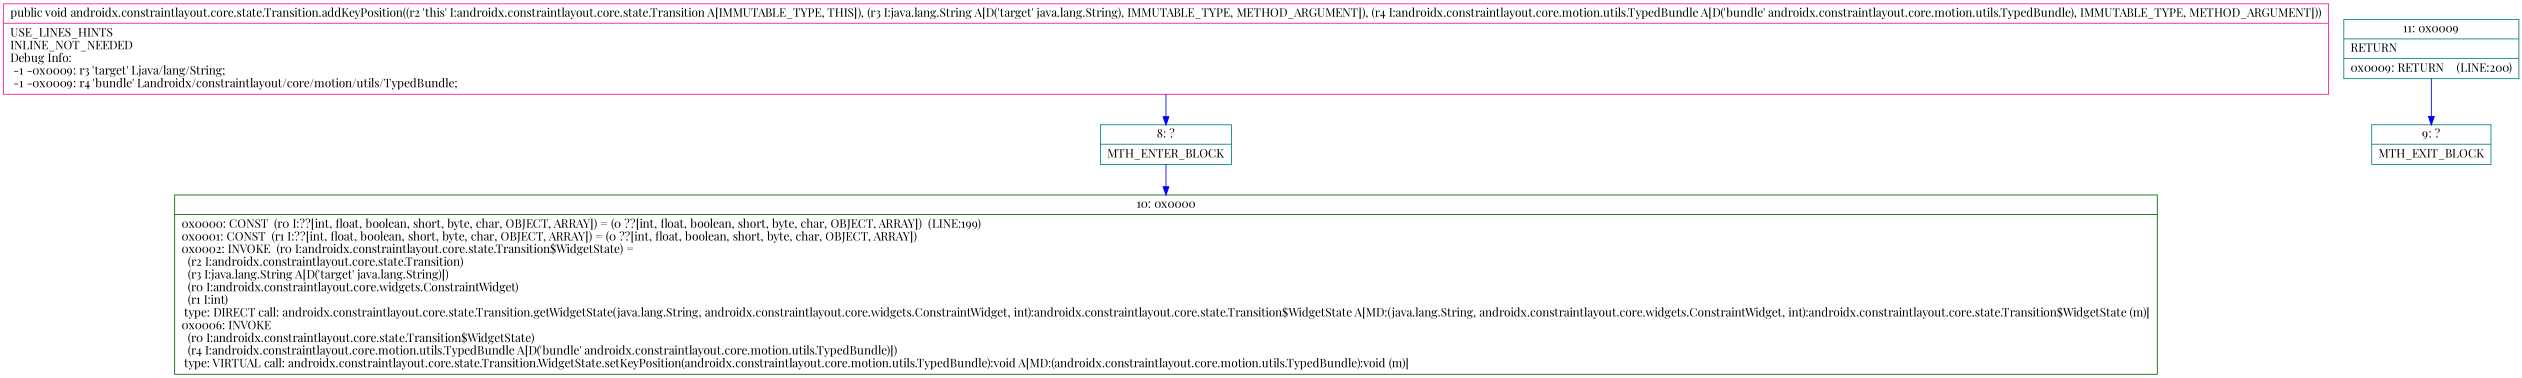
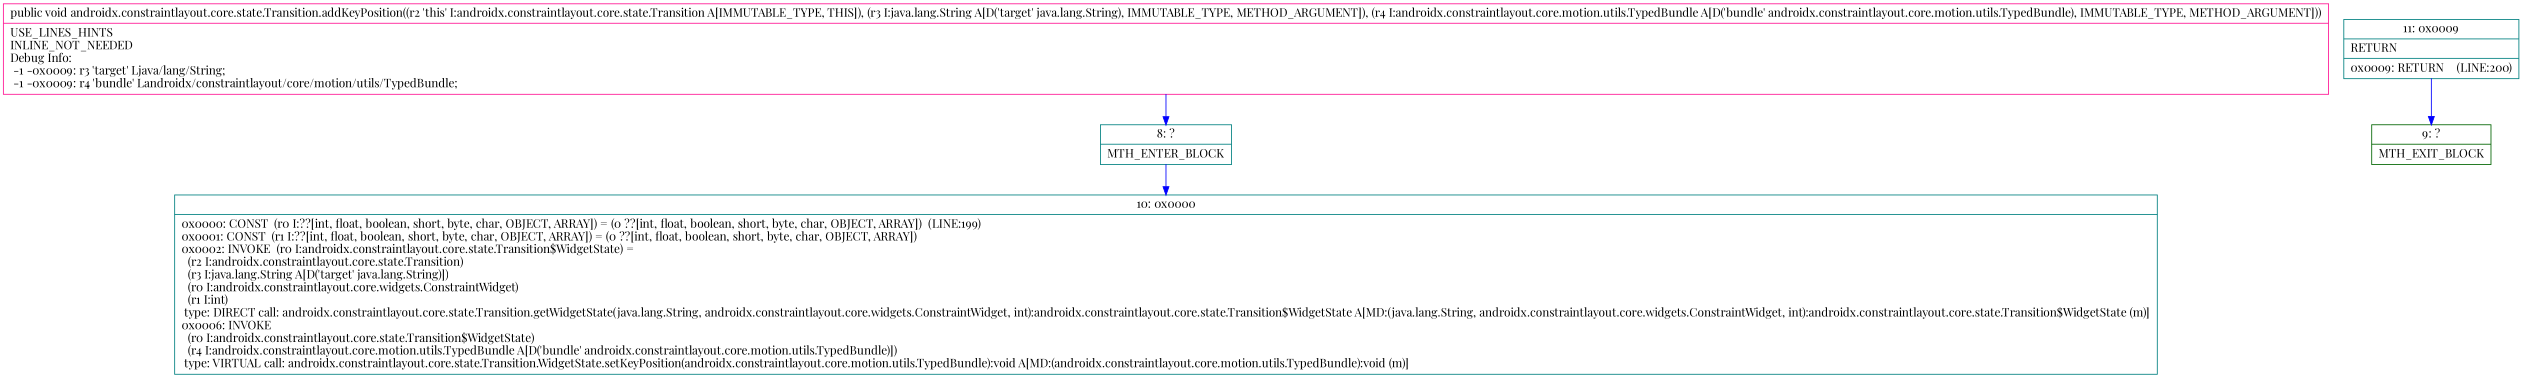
(2431, 145) -> (2431, 145)
(1166, 285) -> (1166, 285)
